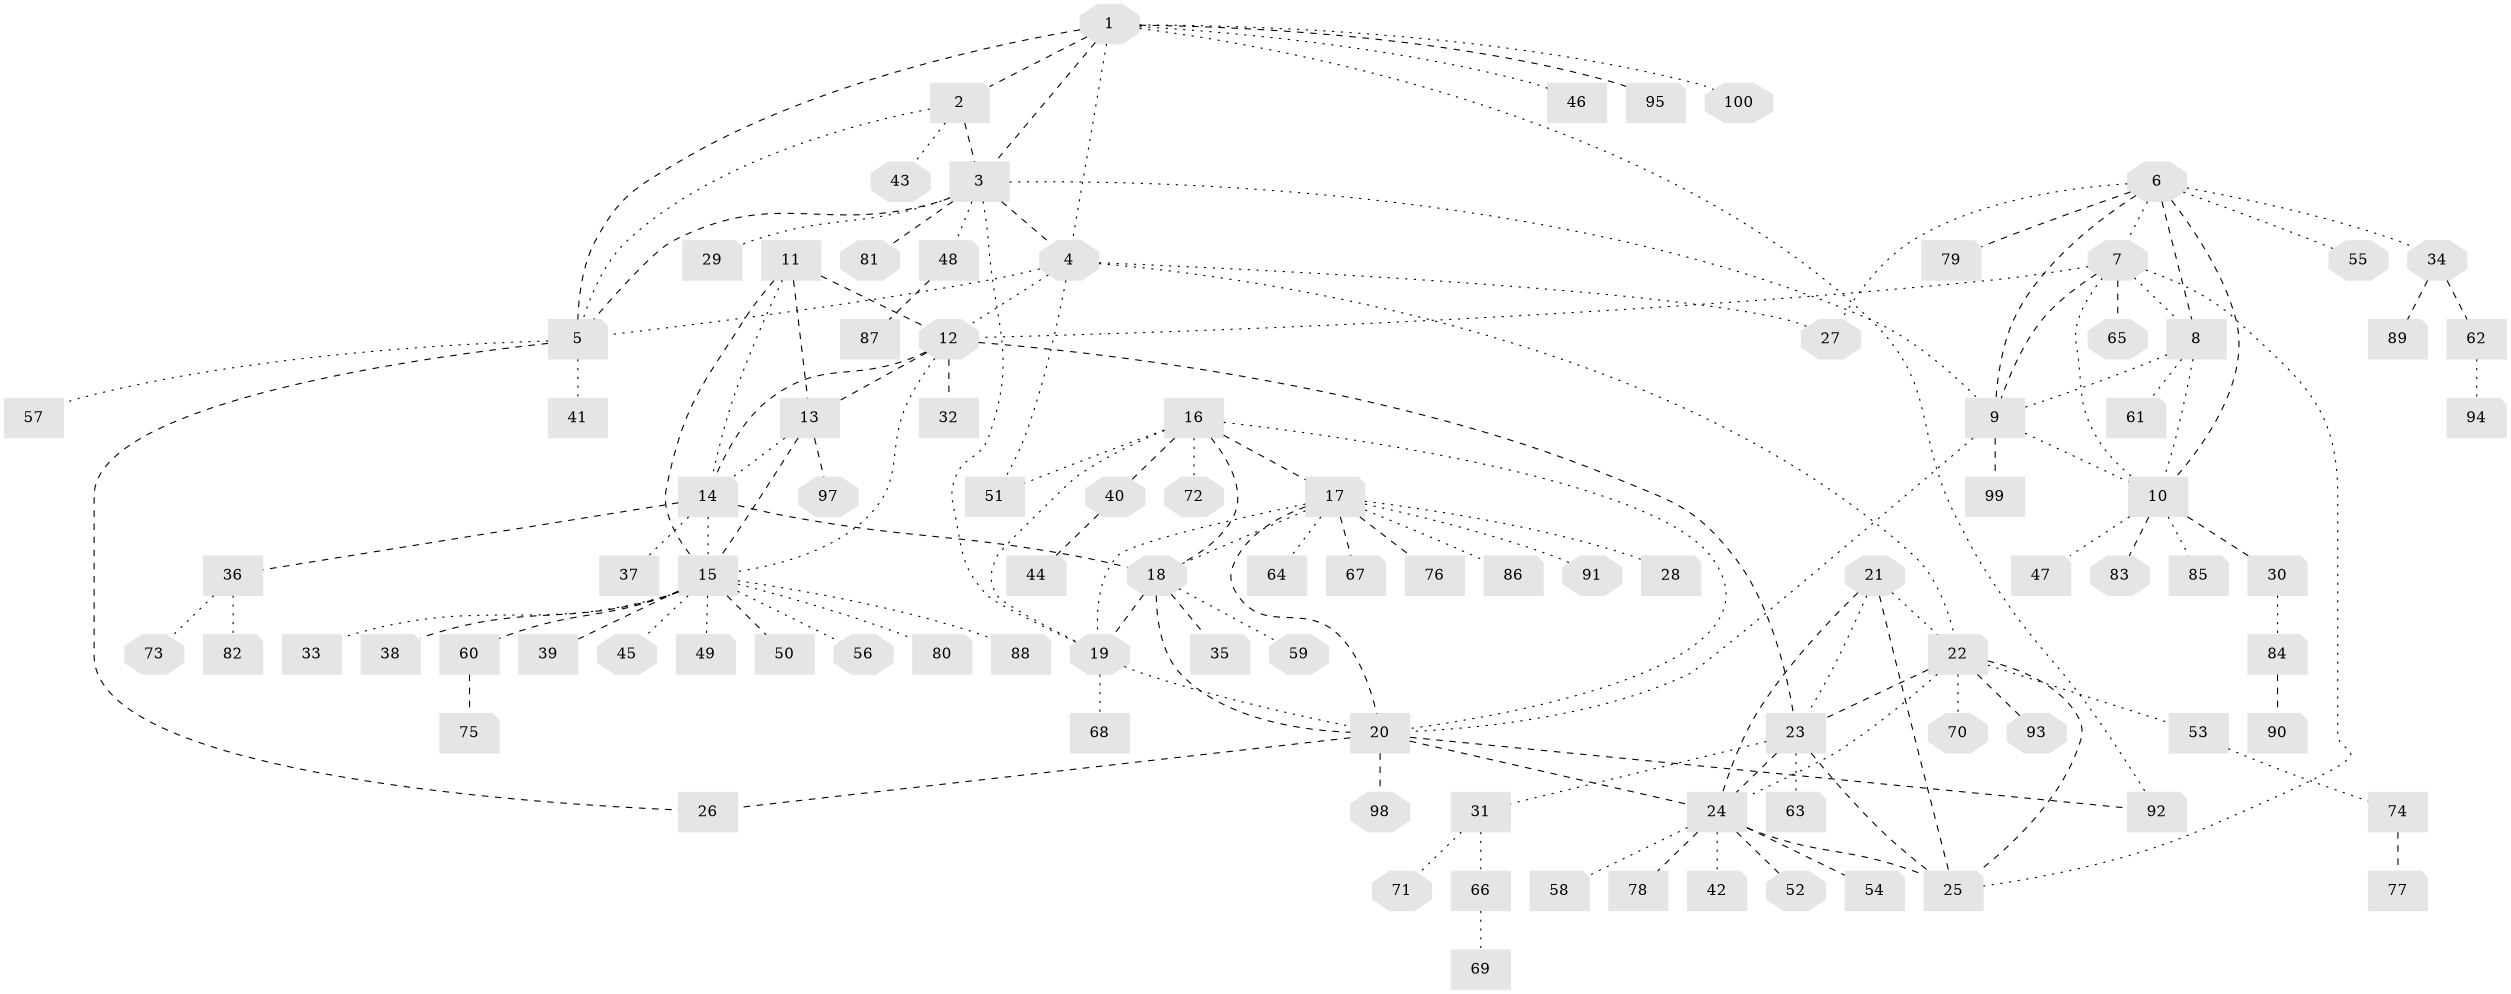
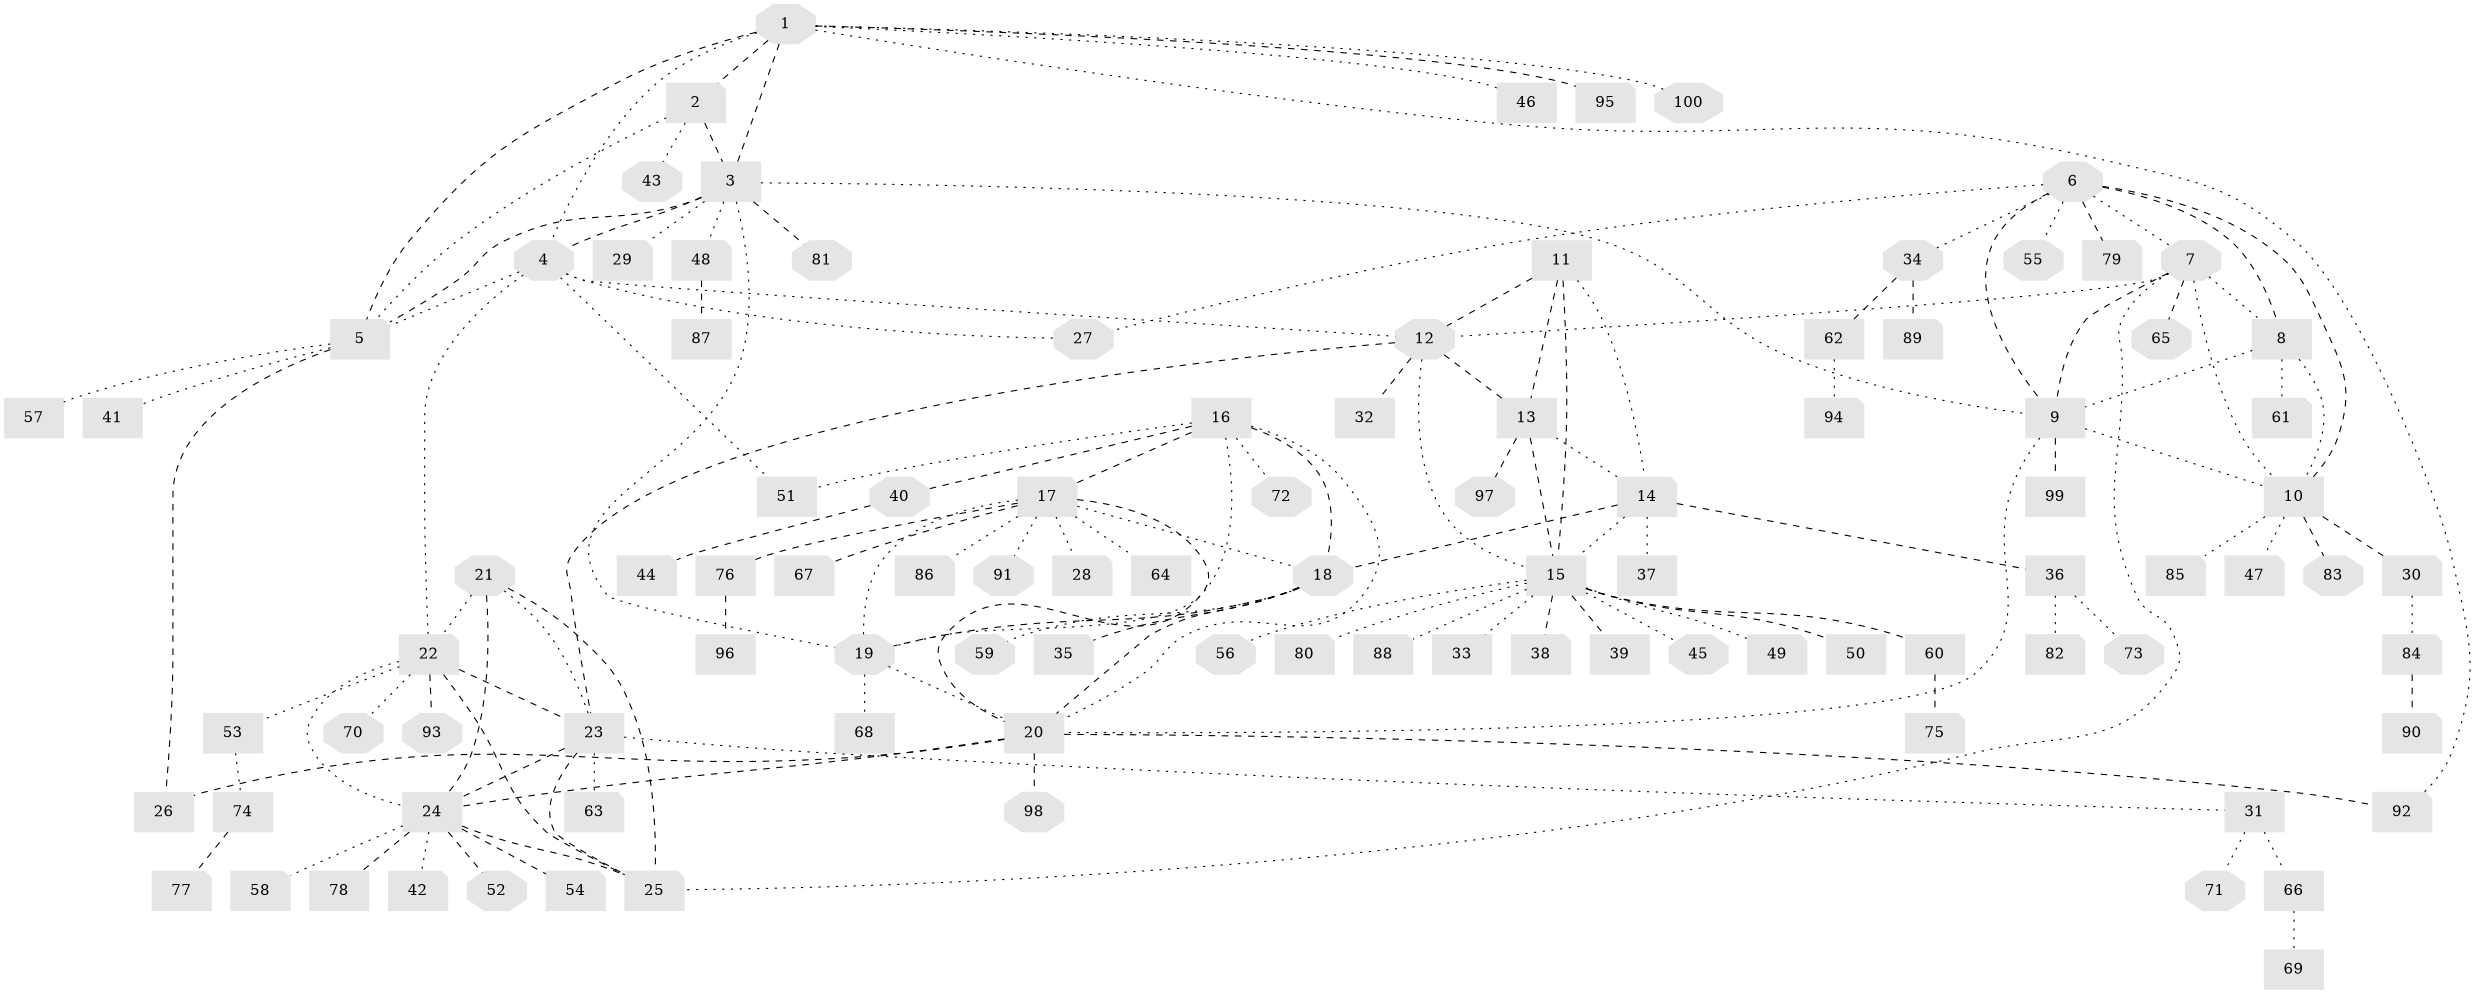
(793, 385) -> none
none -> (726, 654)
